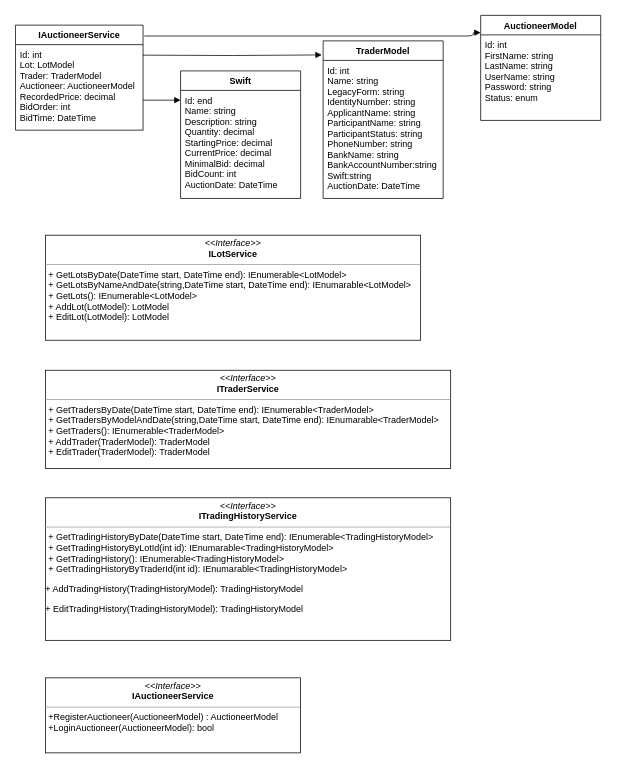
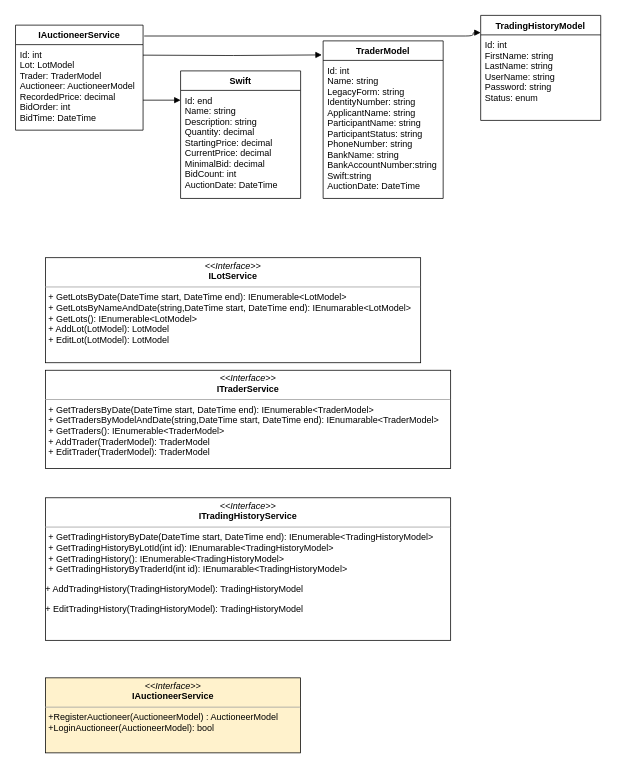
(540, 26) -> (540, 26)
(233, 288) -> (233, 310)
(173, 715) -> (173, 715)
